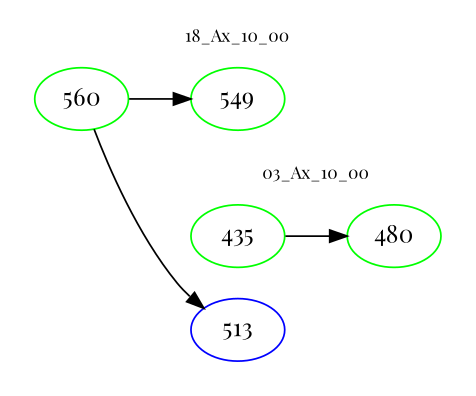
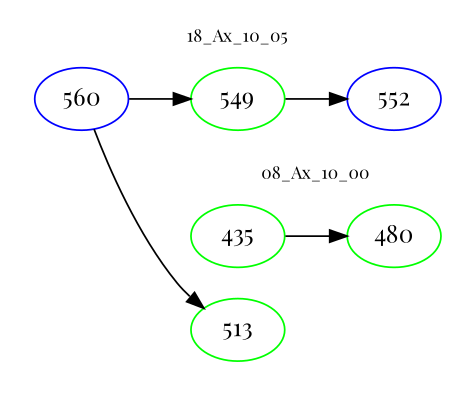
(238, 37) -> (238, 37)
(82, 99) -> (82, 99)
none -> (394, 99)
(316, 174) -> (316, 174)
(238, 330) -> (238, 330)
